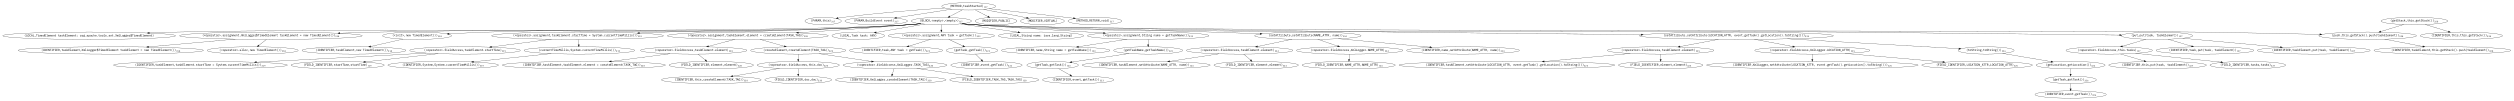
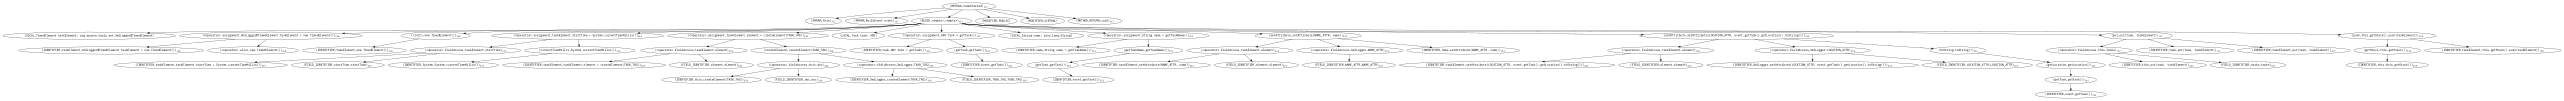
(2392, 28) -> (2387, 42)
